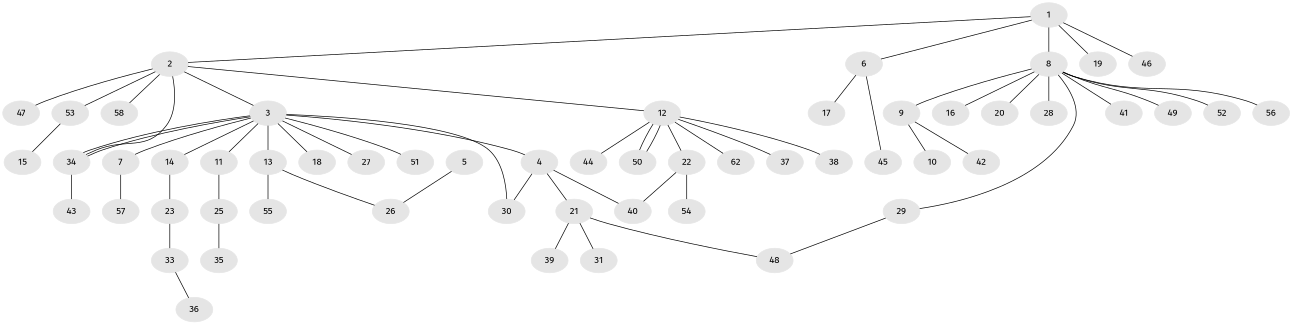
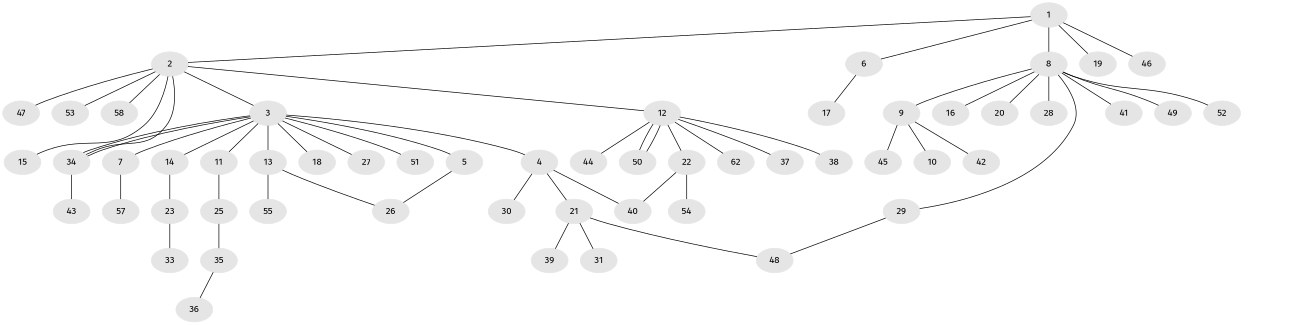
(874, 113) -> (892, 138)
(1271, 113) -> none
(416, 126) -> (369, 131)
(46, 138) -> (134, 132)
(182, 285) -> (207, 285)
